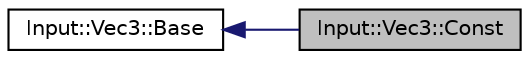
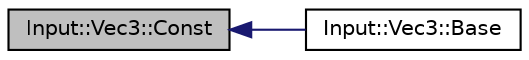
(272, 30) -> (279, 30)
